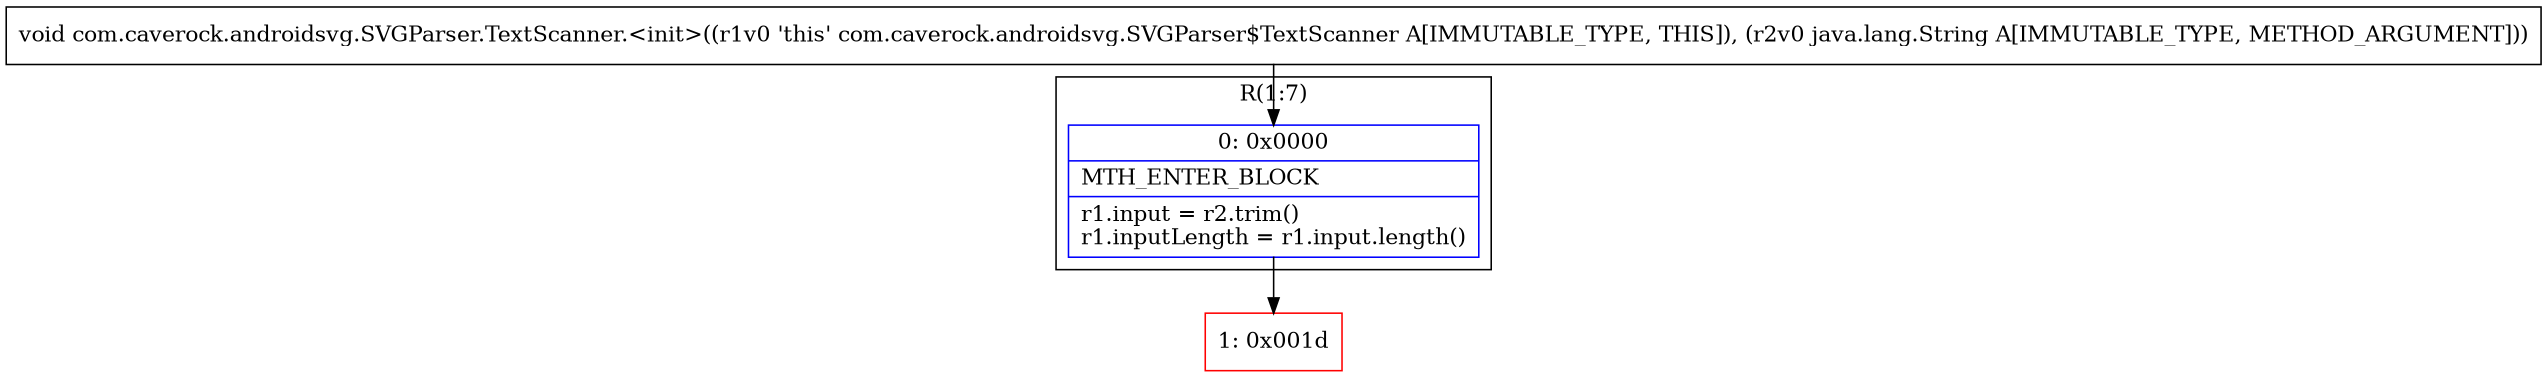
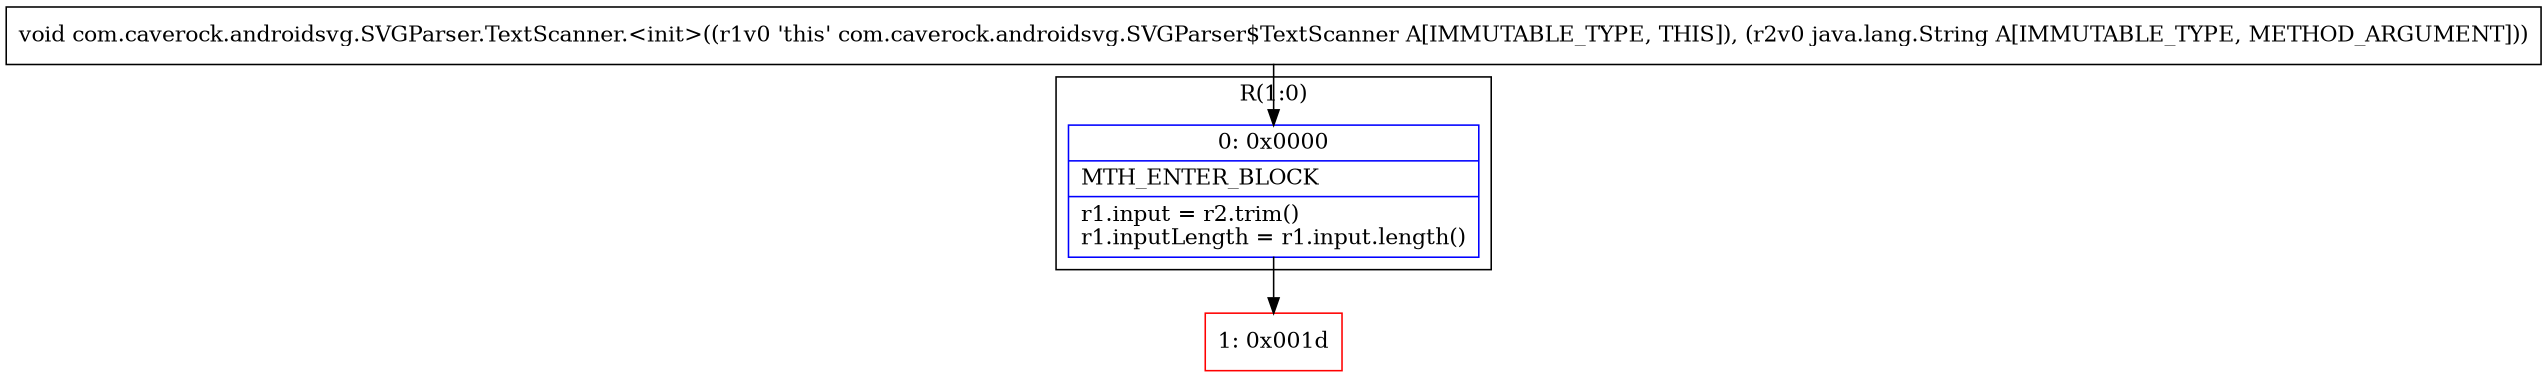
(1274, 95) -> (1274, 95)
